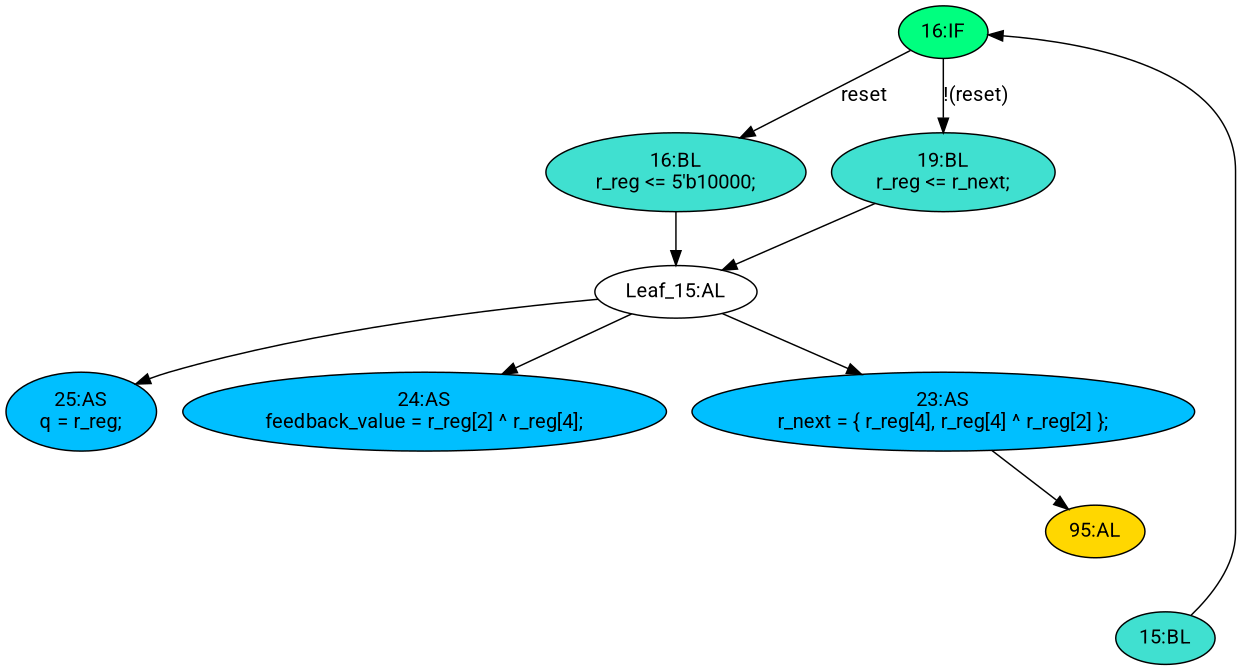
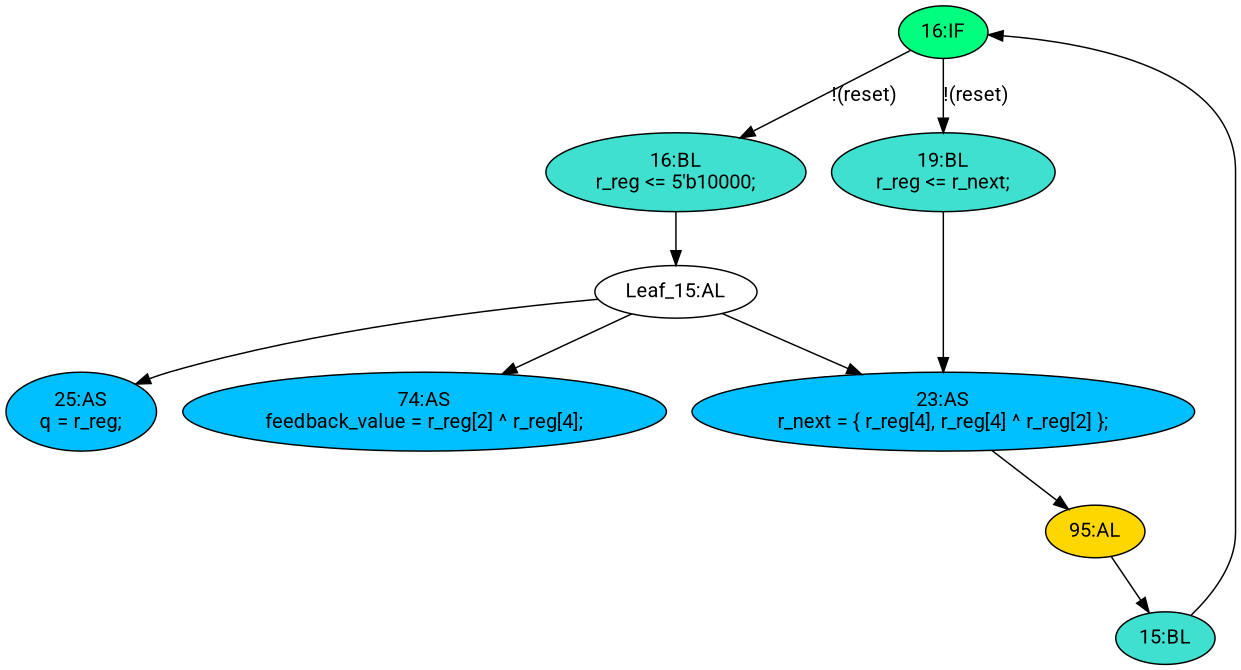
(864, 96) -> (864, 96)
(805, 234) -> (943, 285)
(425, 412) -> (425, 412)
none -> (1126, 578)
